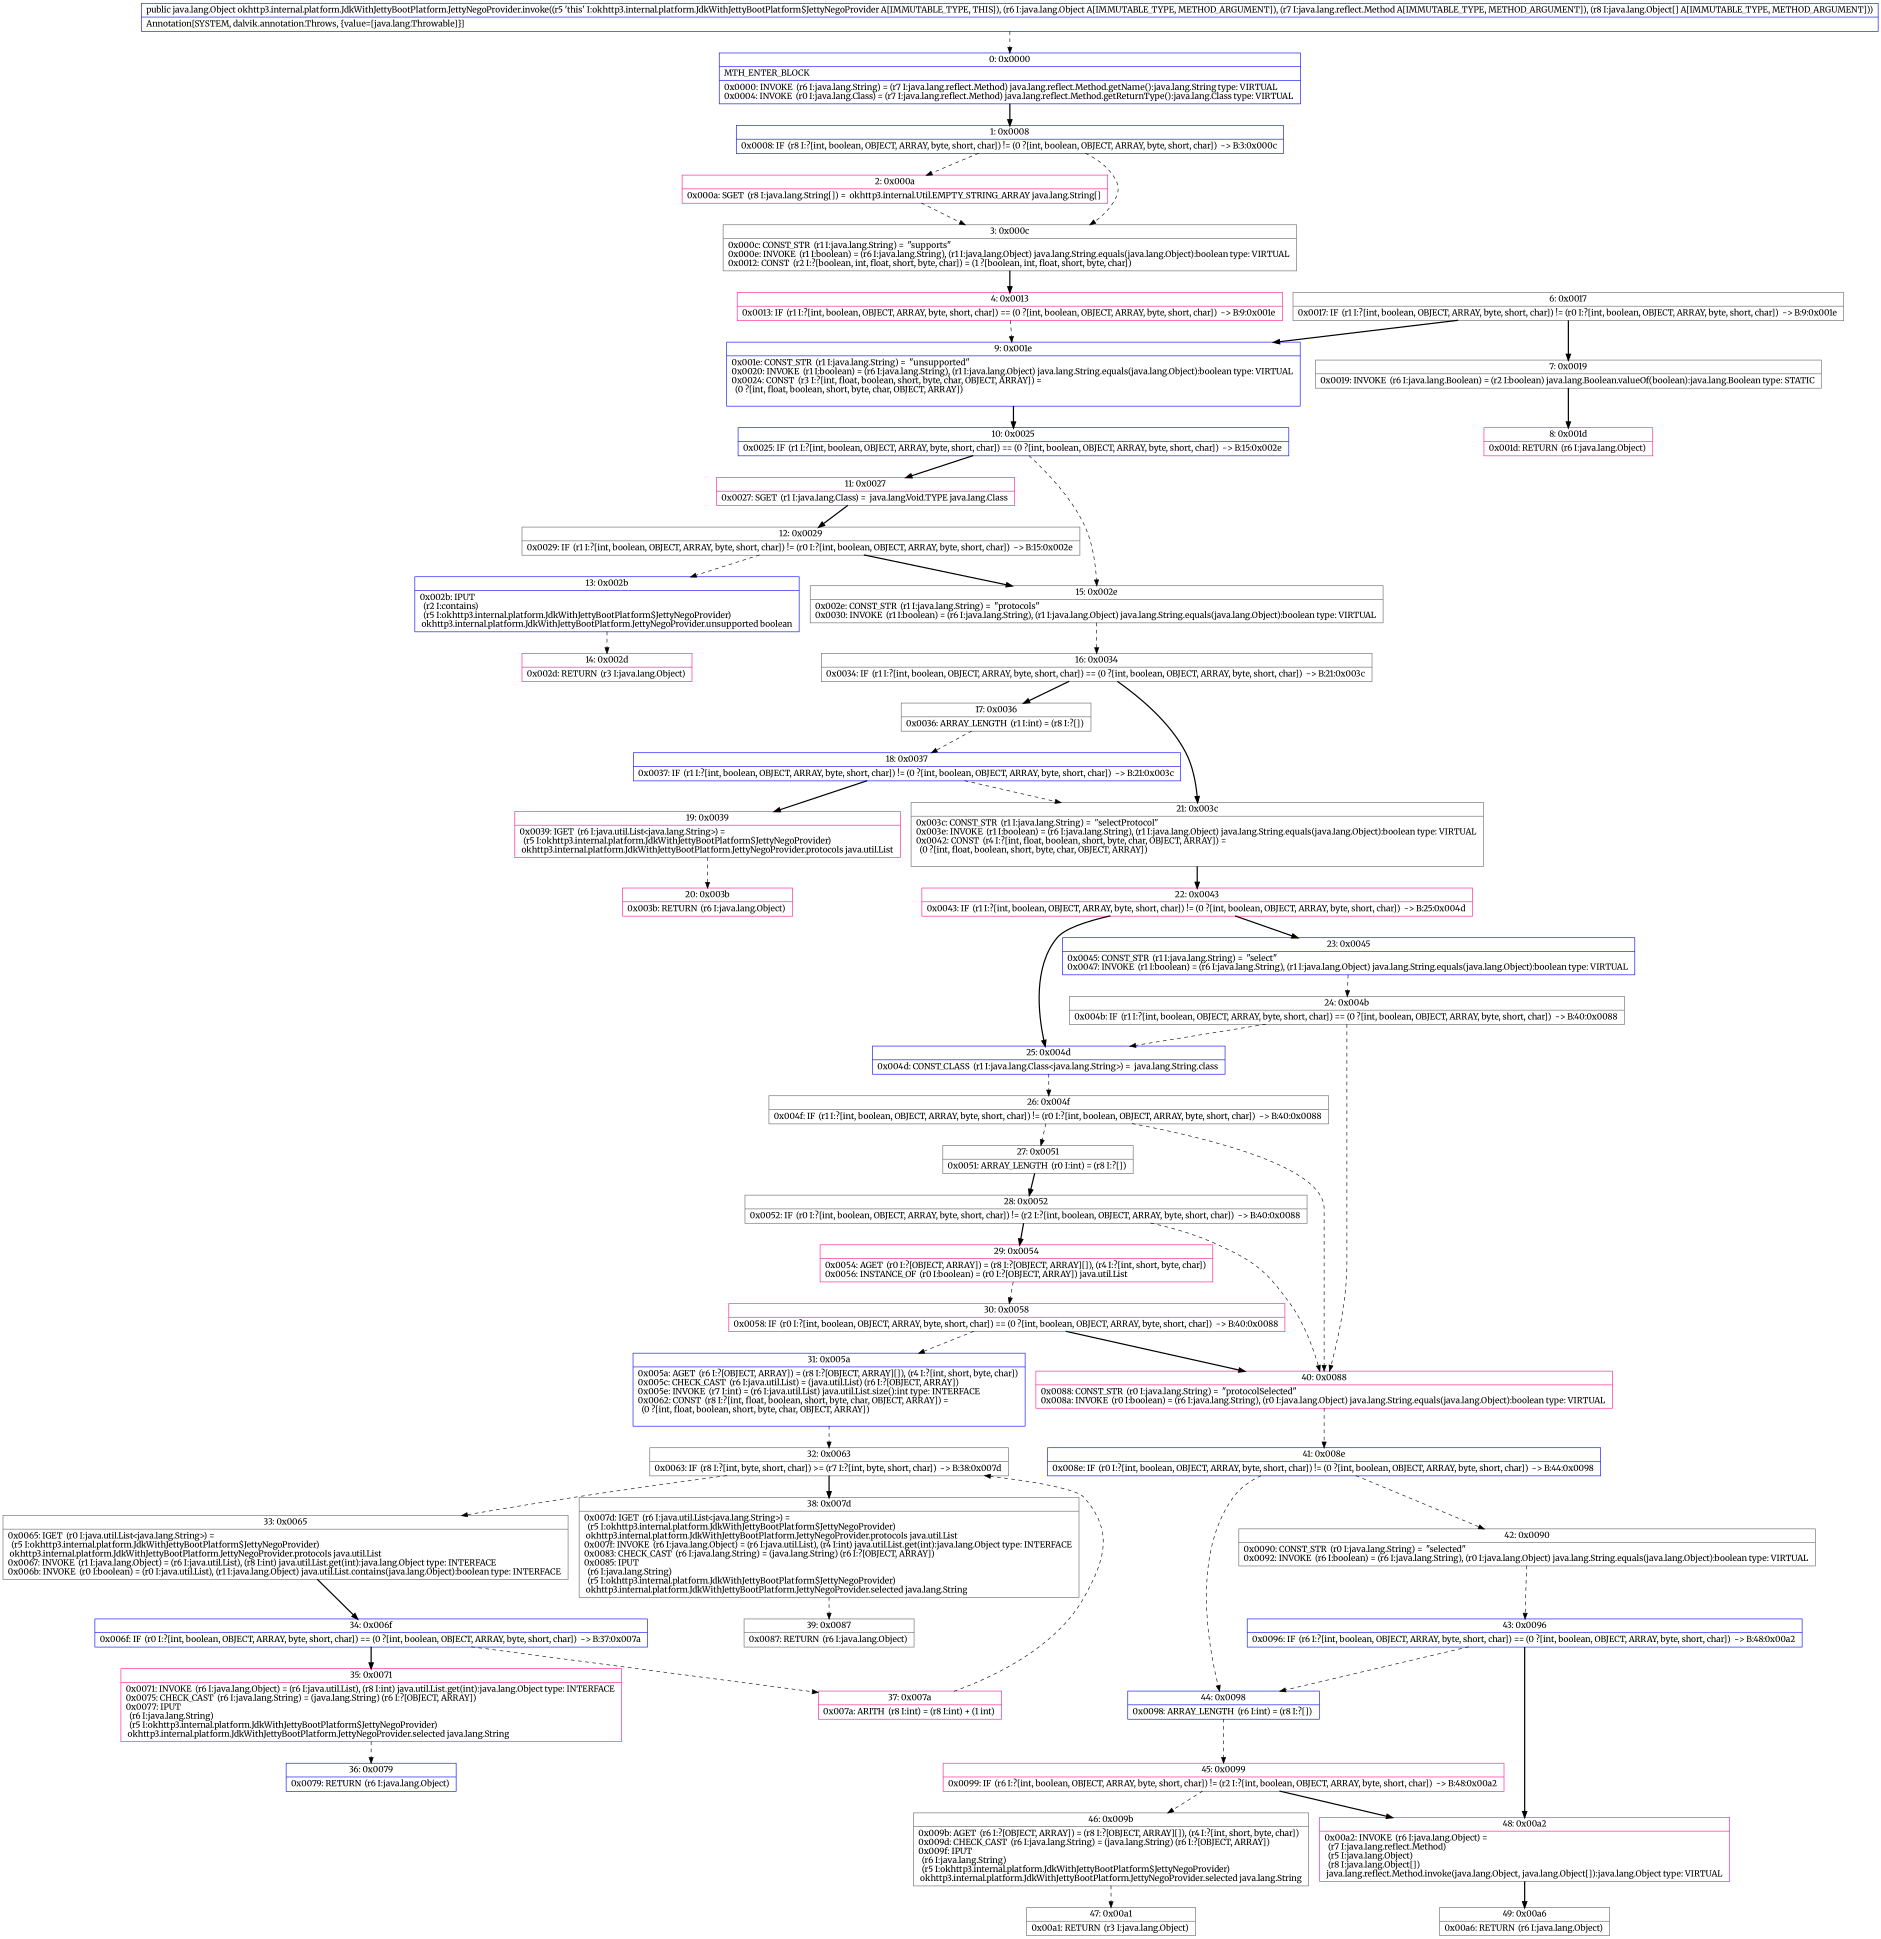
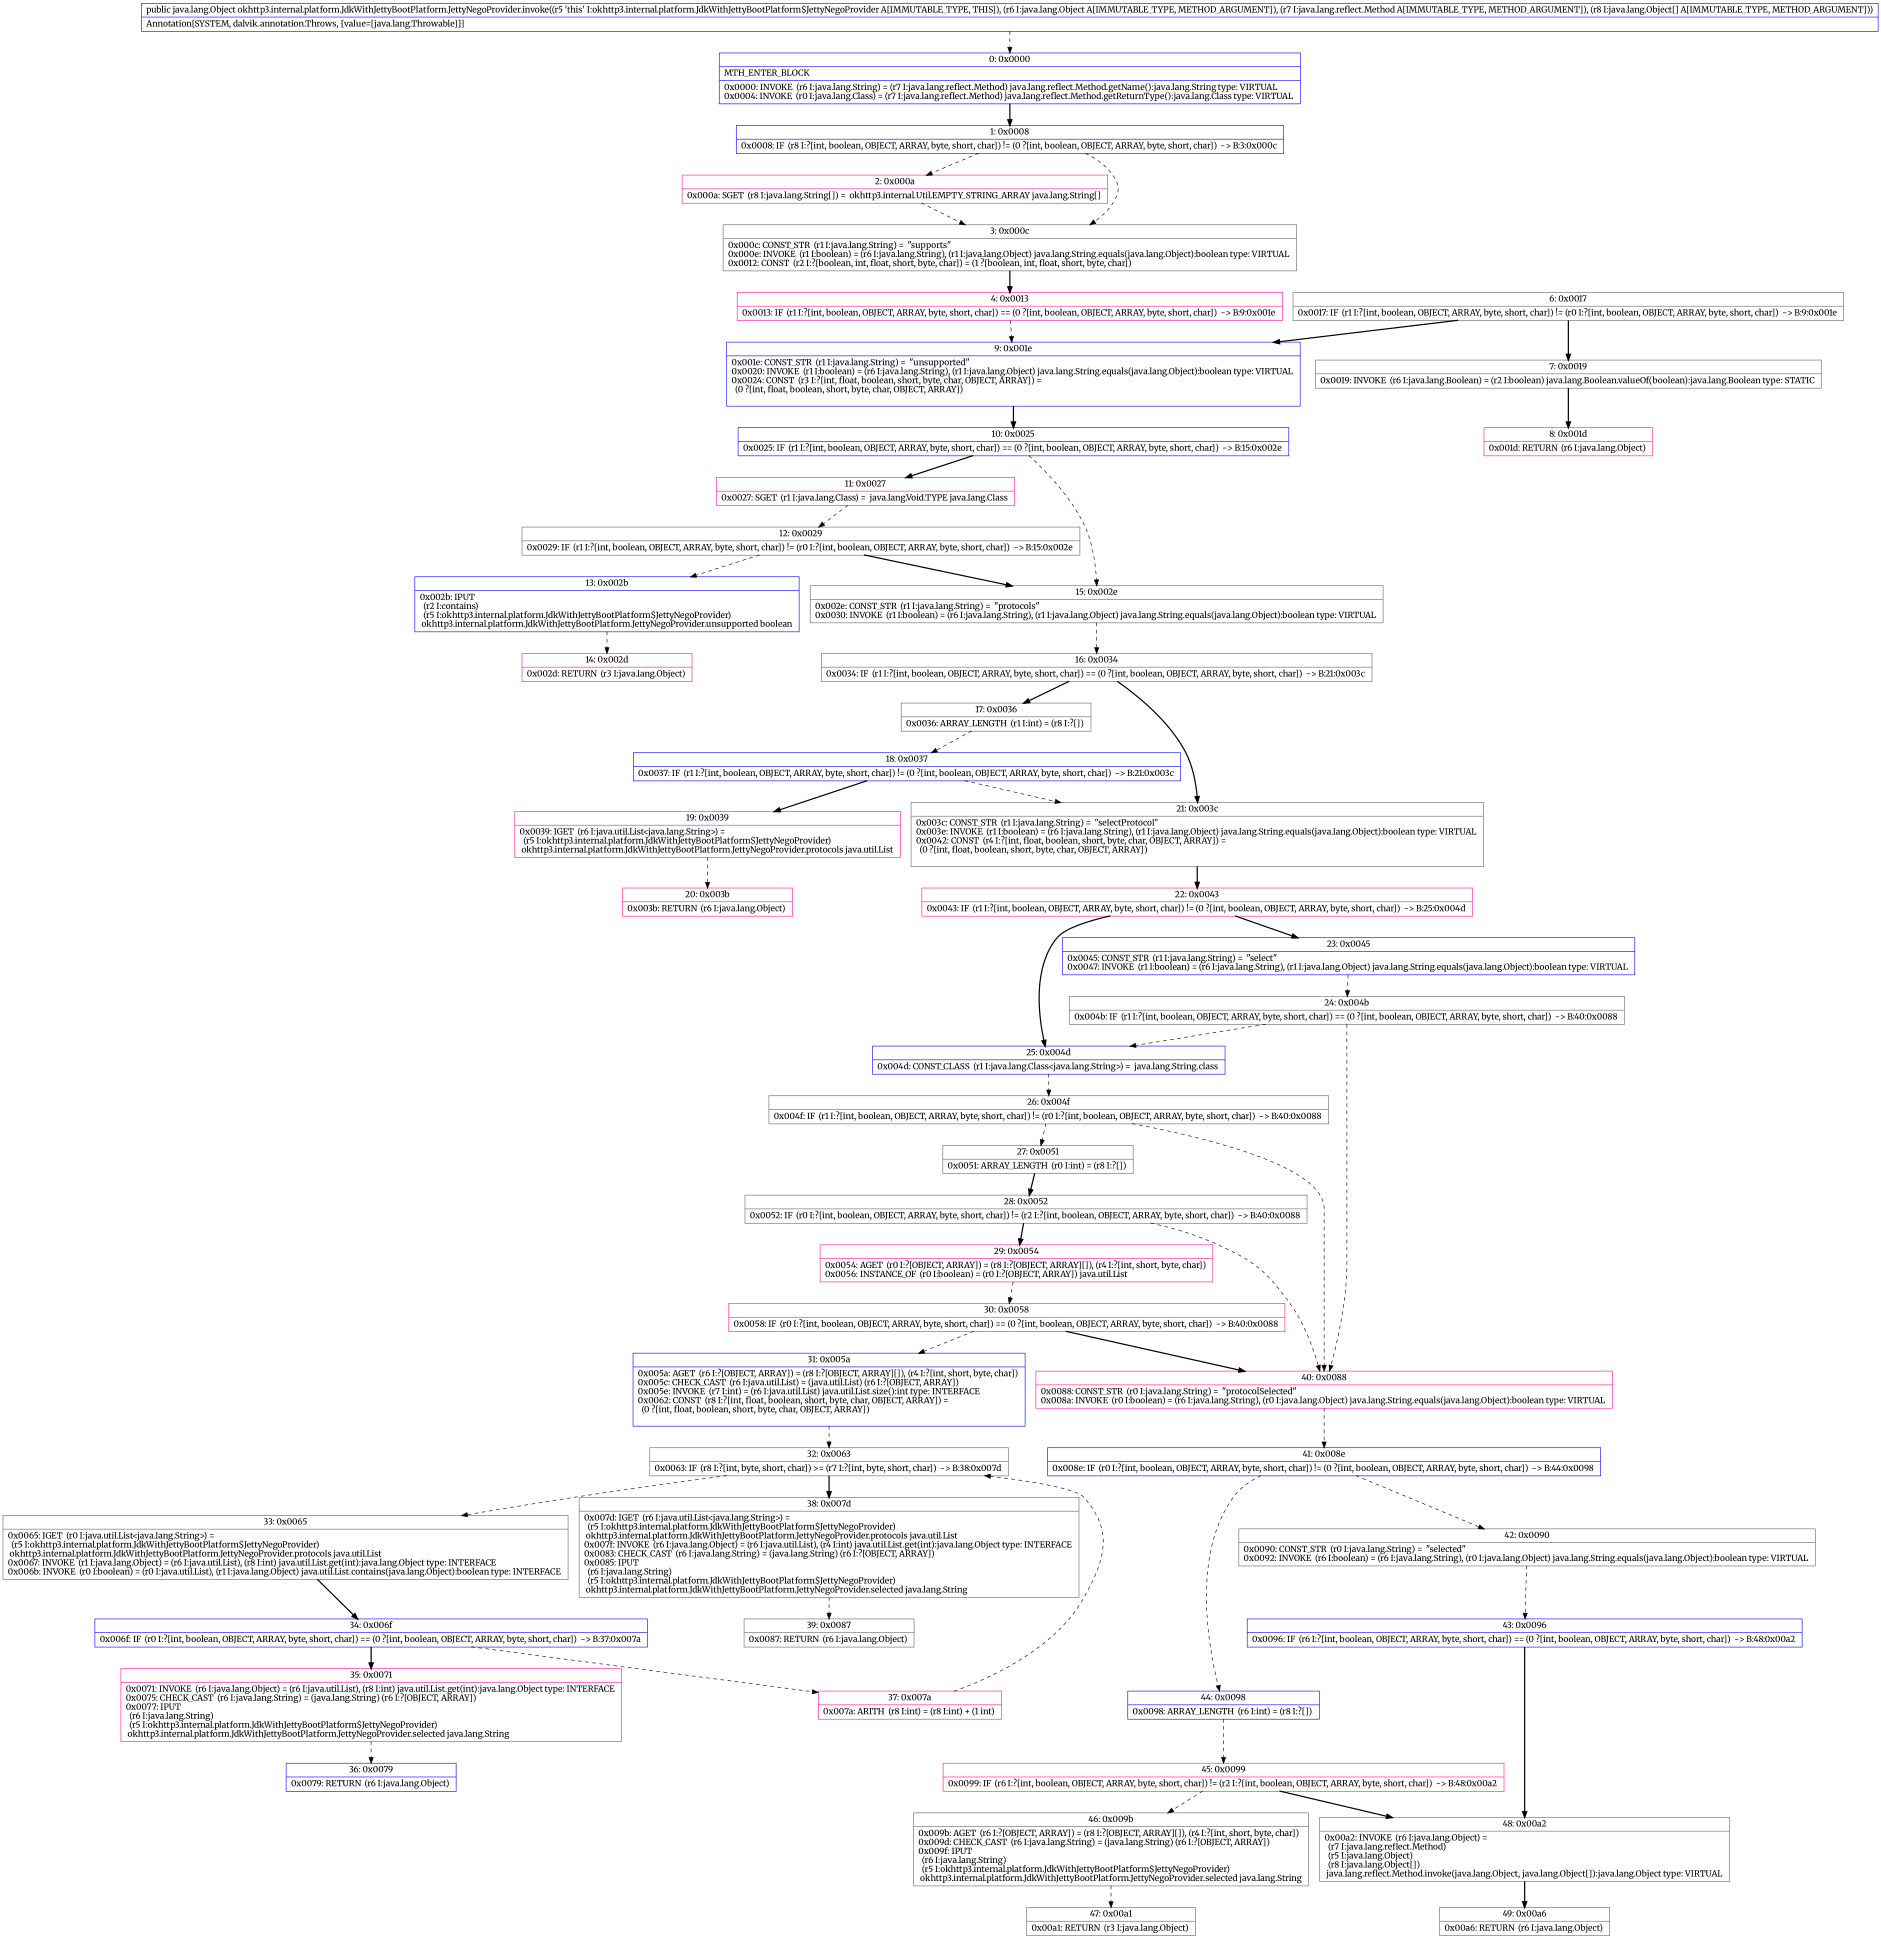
(836, 514) -> (836, 514)
(1377, 1668) -> none
